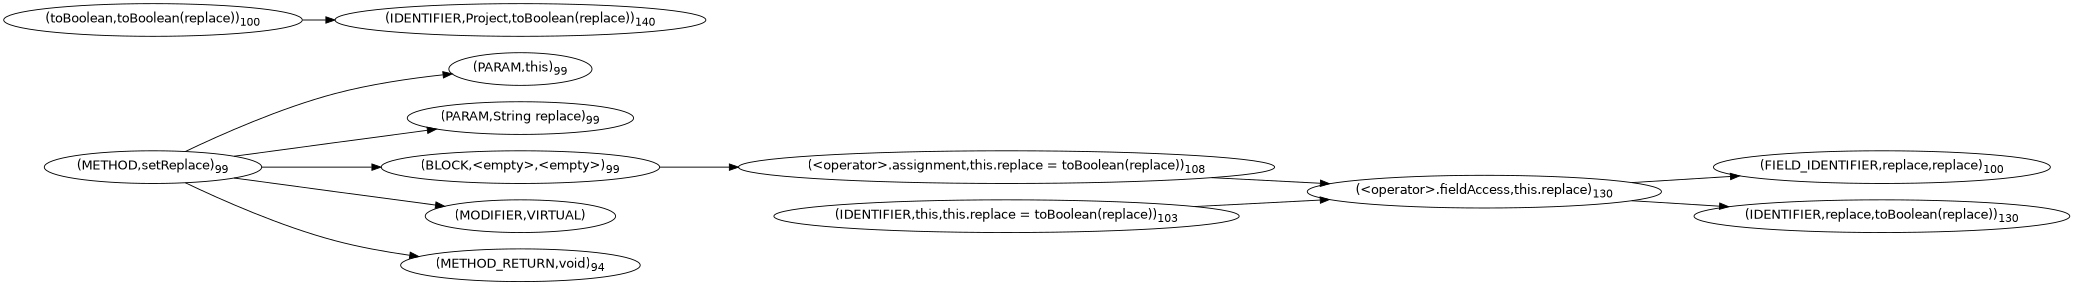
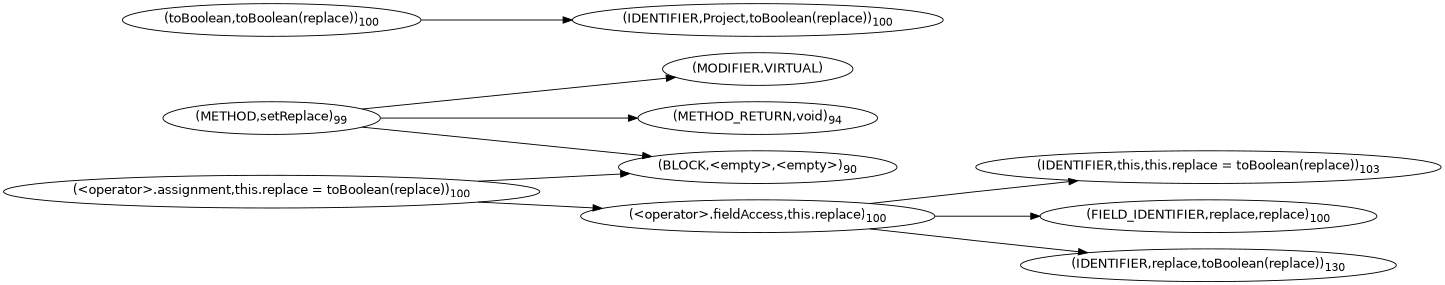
(645, 19) -> (883, 19)
(520, 69) -> none
(520, 118) -> none
(613, 166) -> (850, 166)
(1195, 166) -> (460, 190)
(695, 167) -> (549, 178)
(1603, 190) -> (876, 215)
(1257, 203) -> (969, 192)
